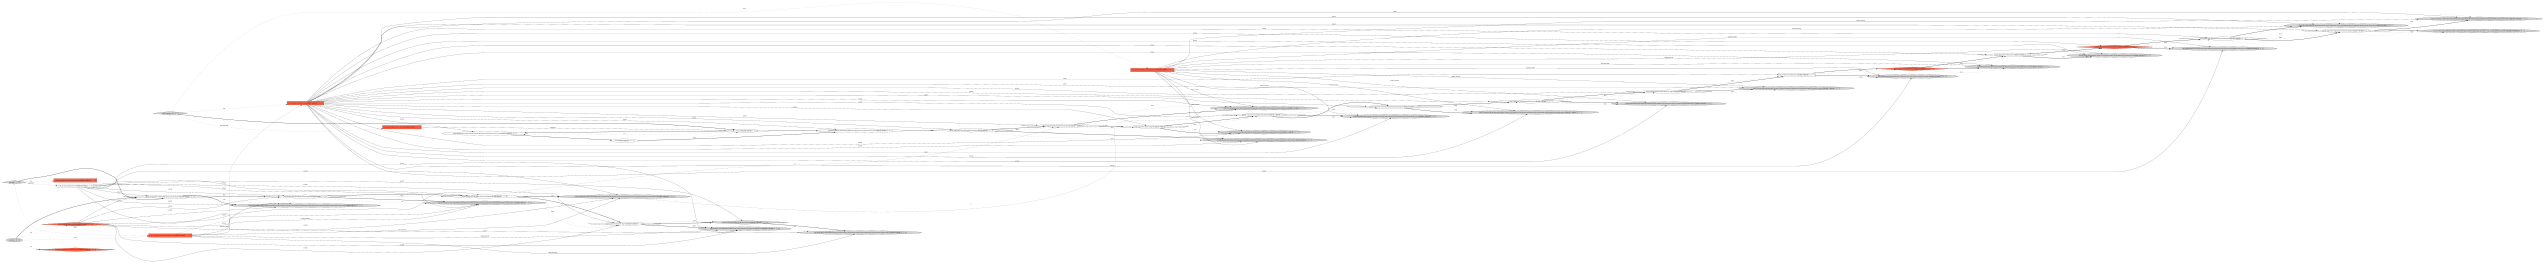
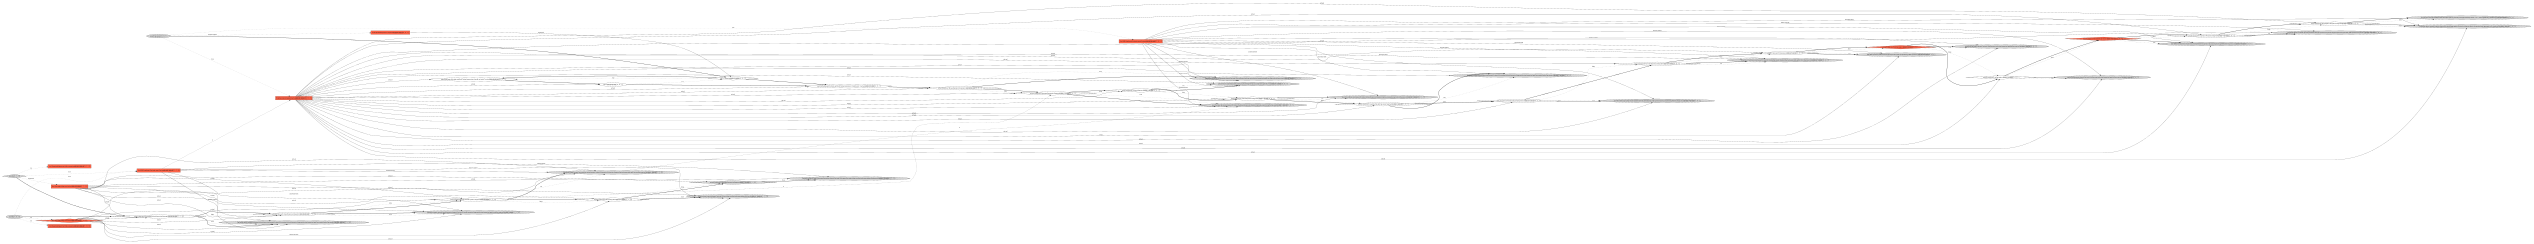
(1195, 34) -> (451, 86)
(1797, 75) -> (1785, 53)
(170, 113) -> (159, 36)
(75, 186) -> (70, 186)
(305, 248) -> (294, 234)
(75, 250) -> (70, 226)
